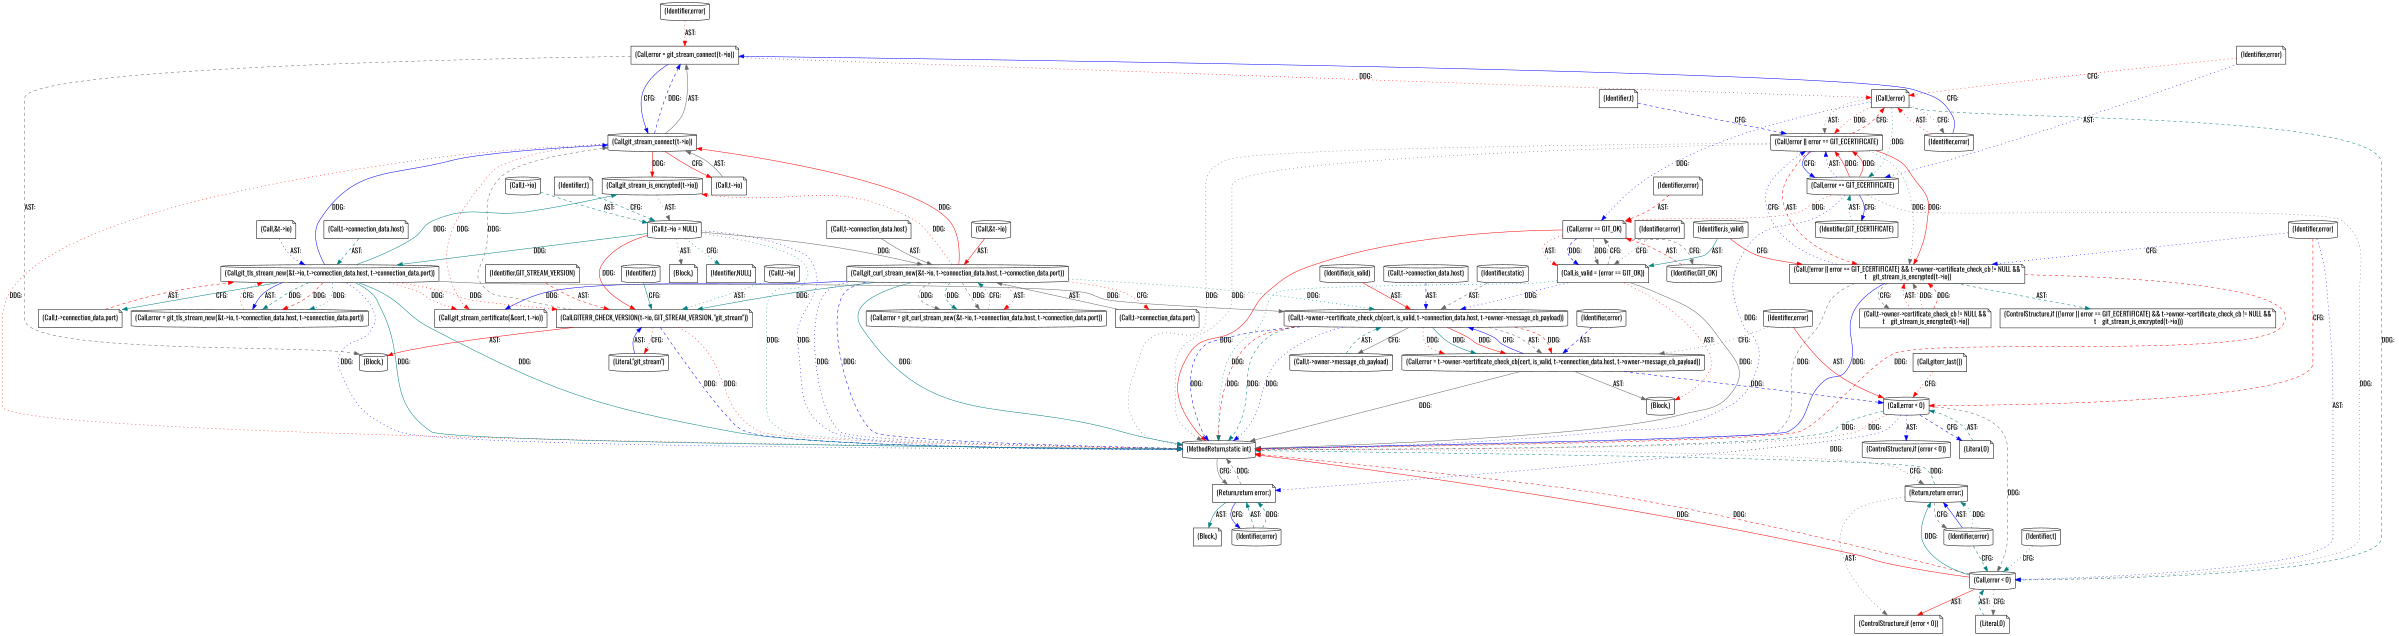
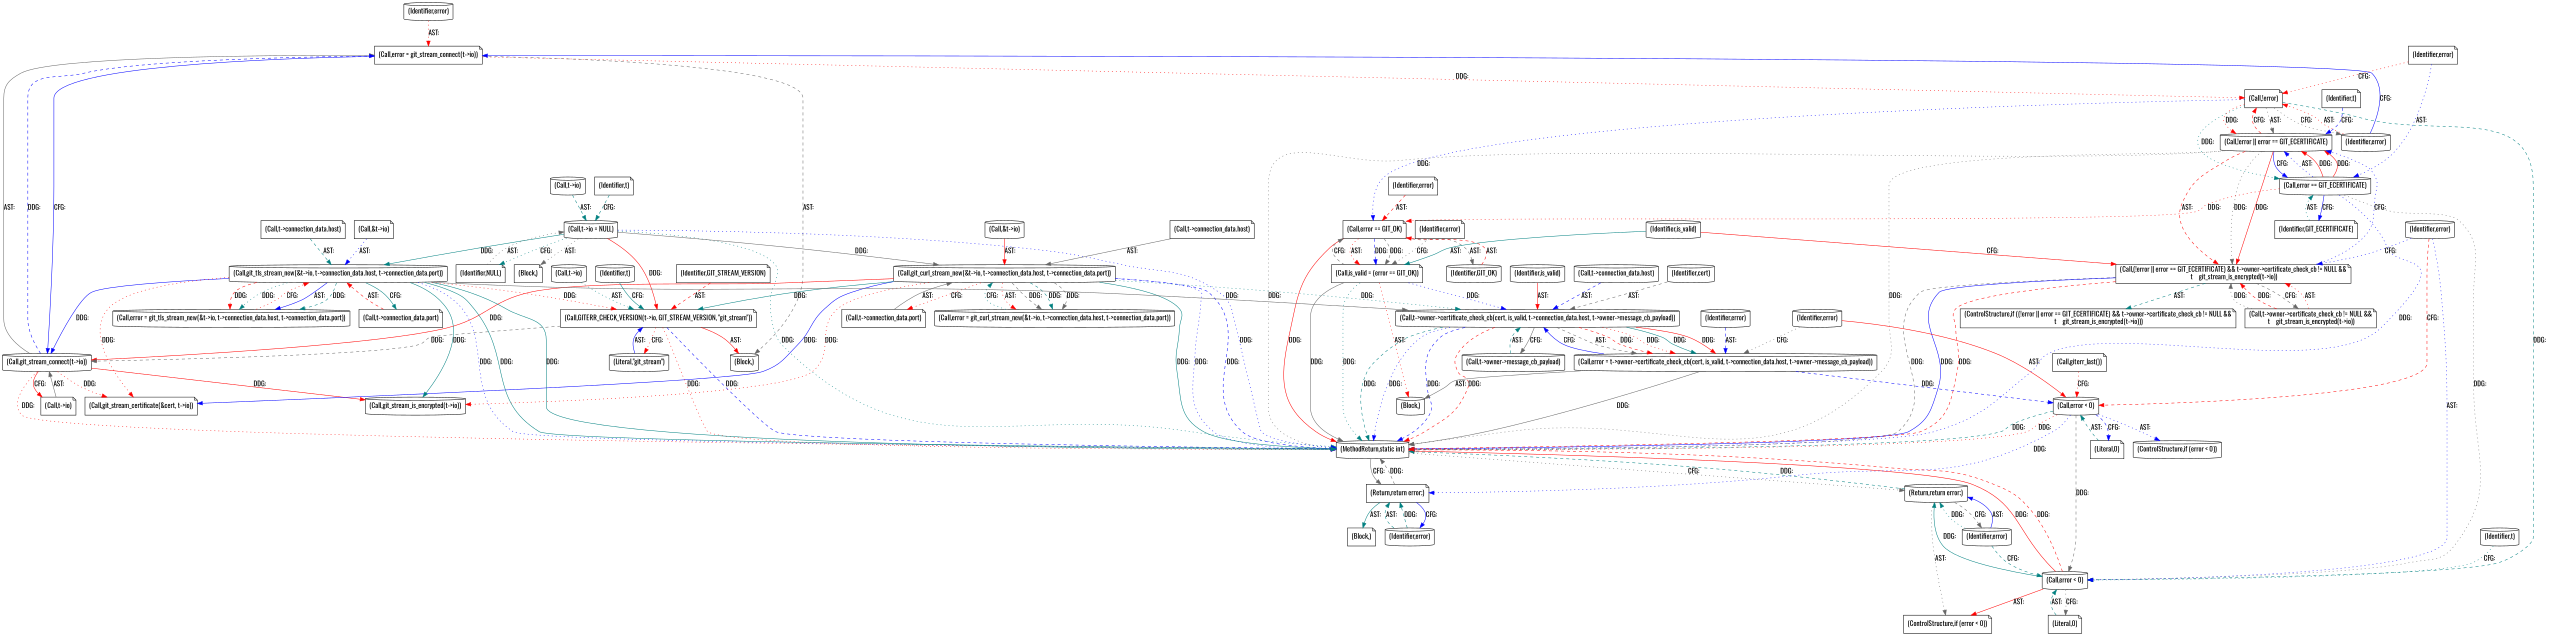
(662, 206) -> (511, 246)
(1857, 230) -> (2316, 230)
(1696, 251) -> (1476, 251)
(1503, 274) -> (1691, 274)
